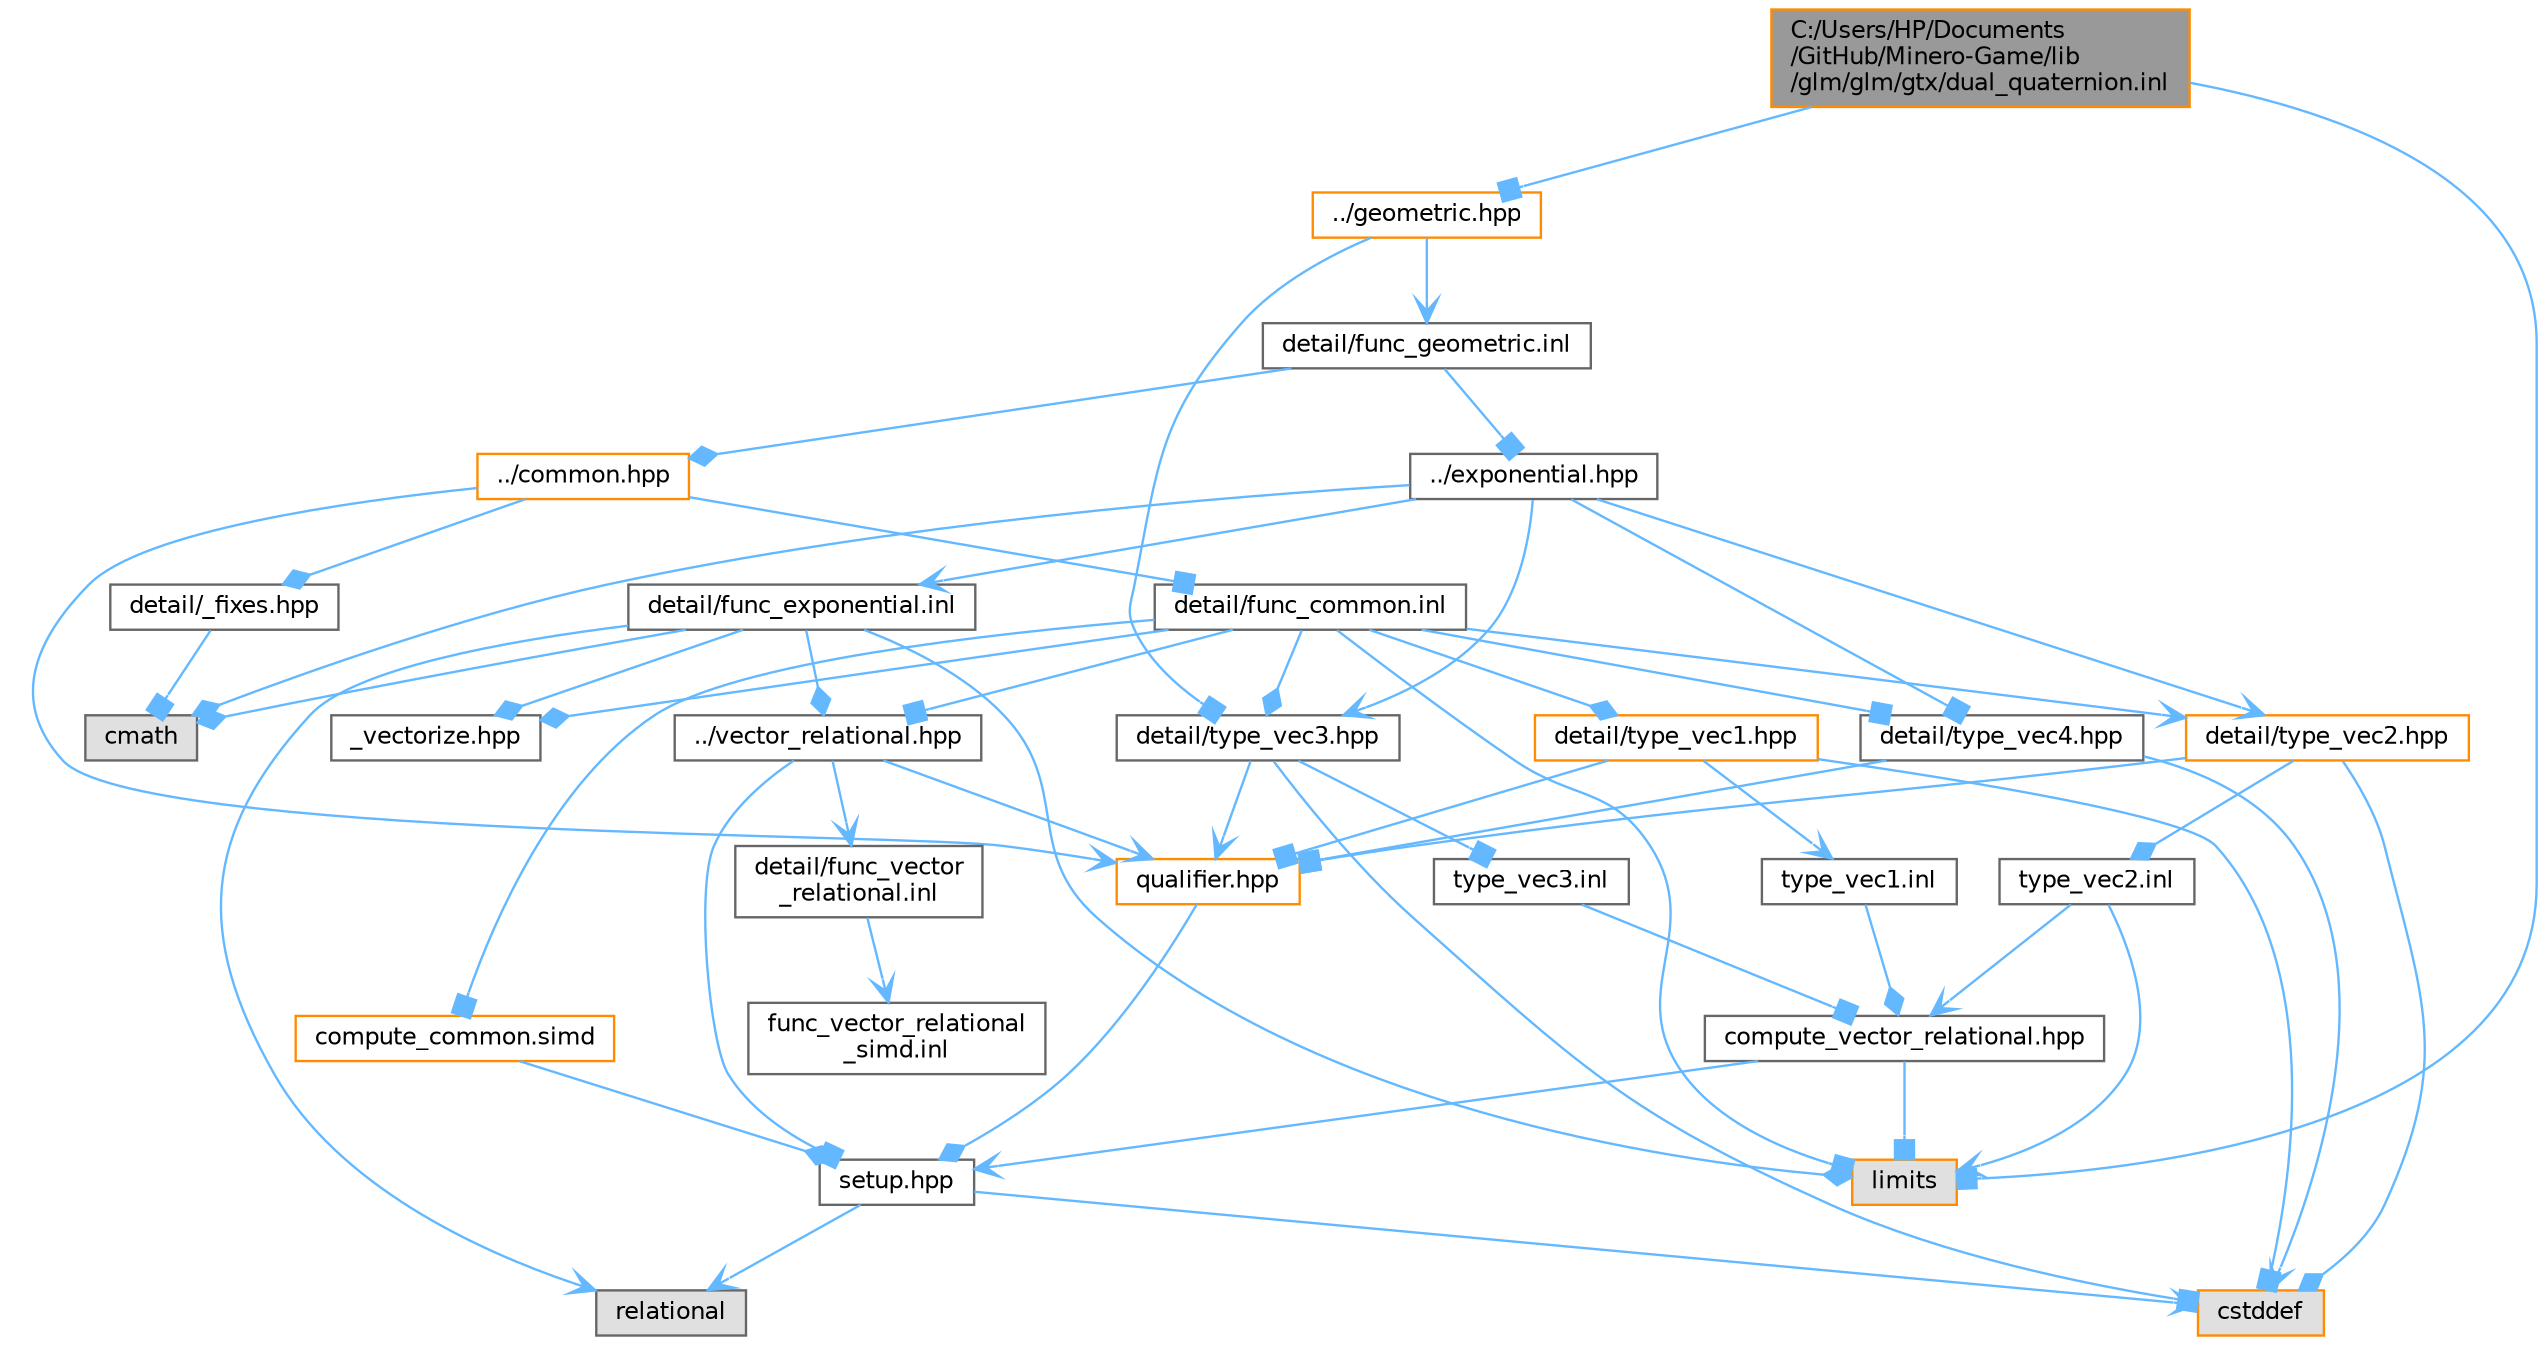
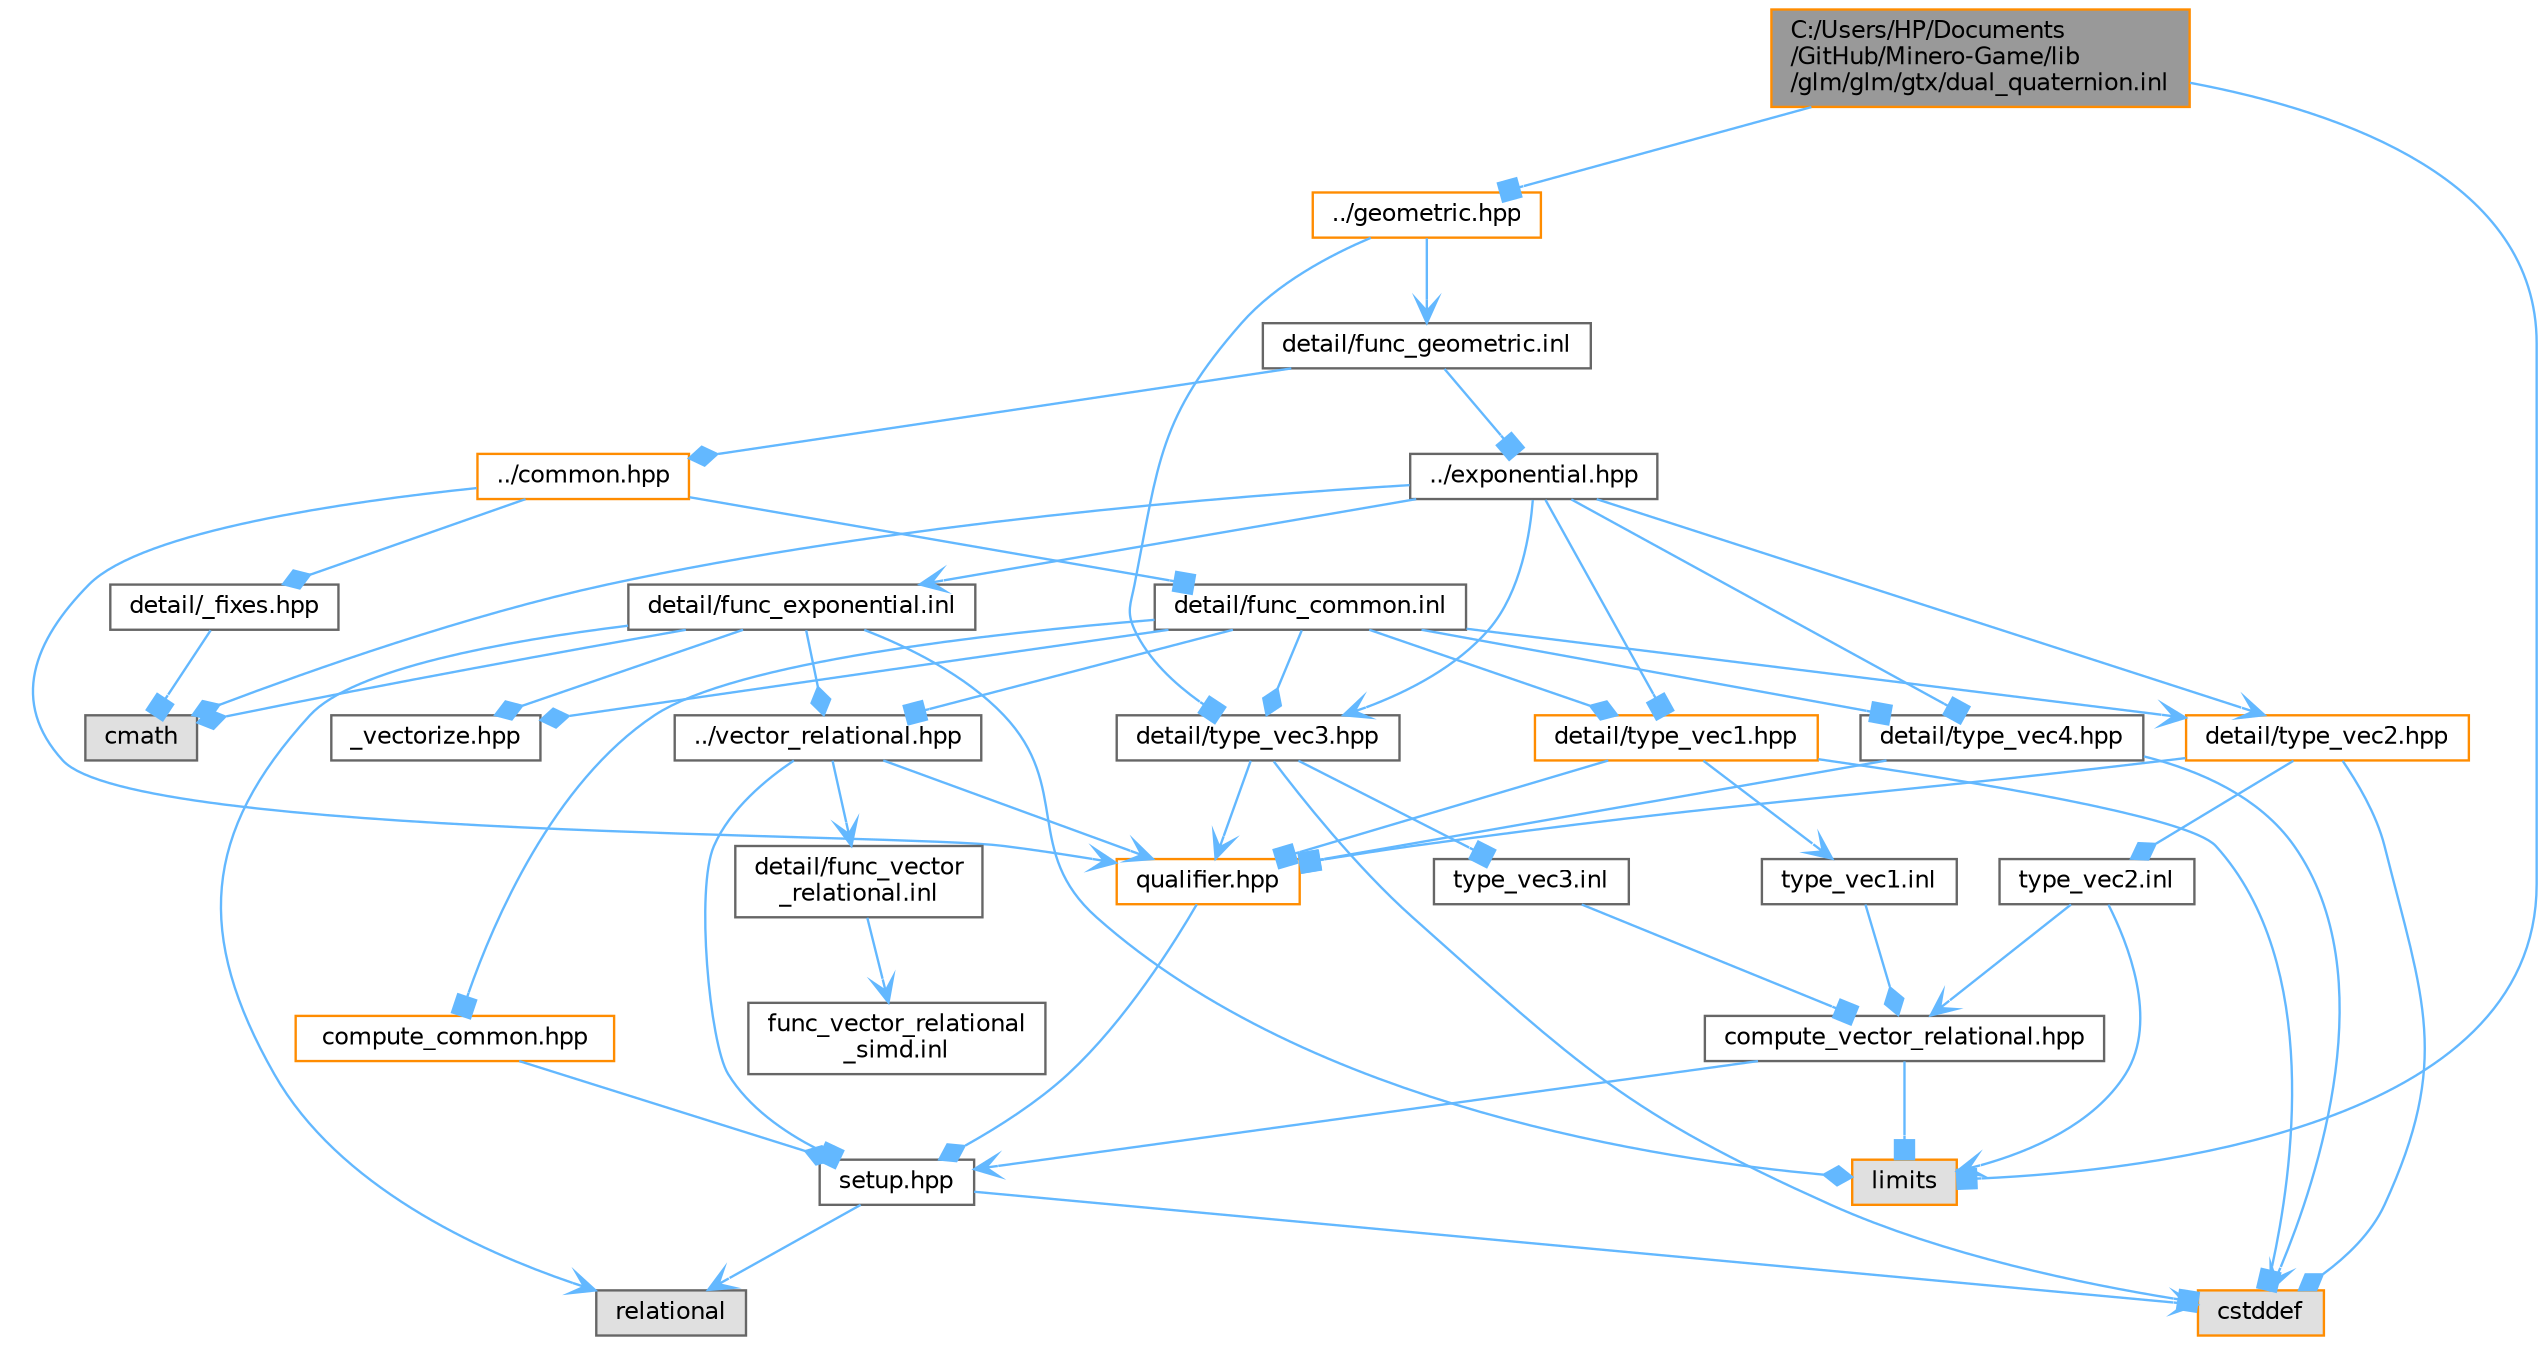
none -> (1599, 597)
(1656, 858) -> none
(455, 1038) -> (455, 1038)
